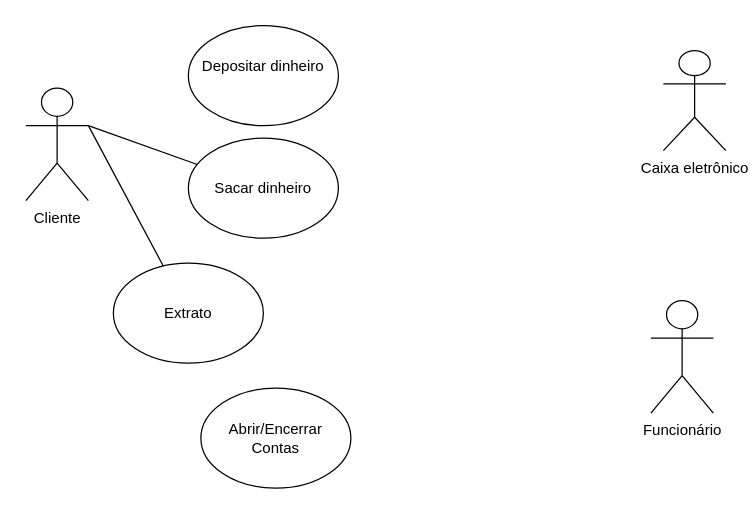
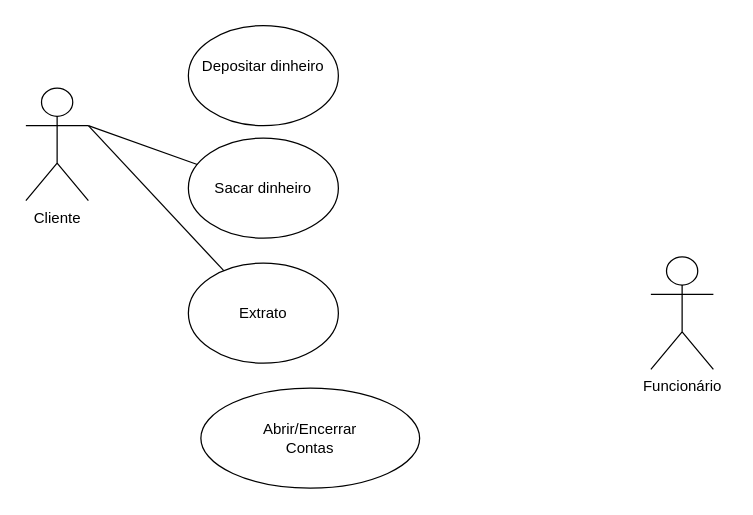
(694, 101) -> none
(188, 313) -> (263, 313)
(682, 357) -> (682, 313)
(276, 438) -> (310, 438)
